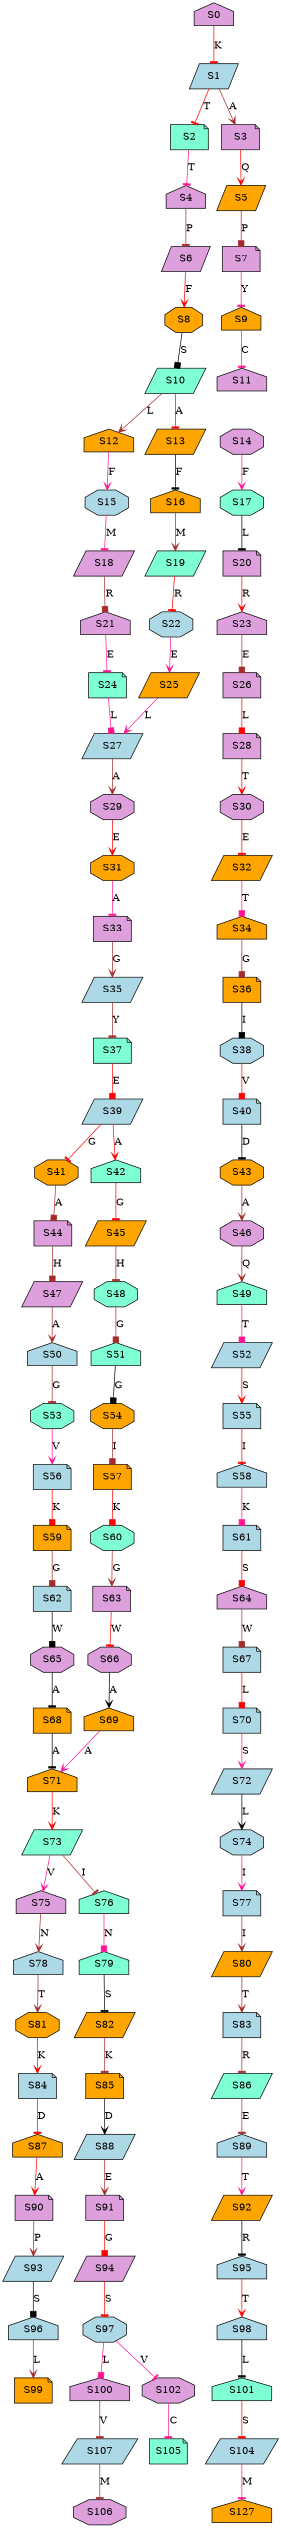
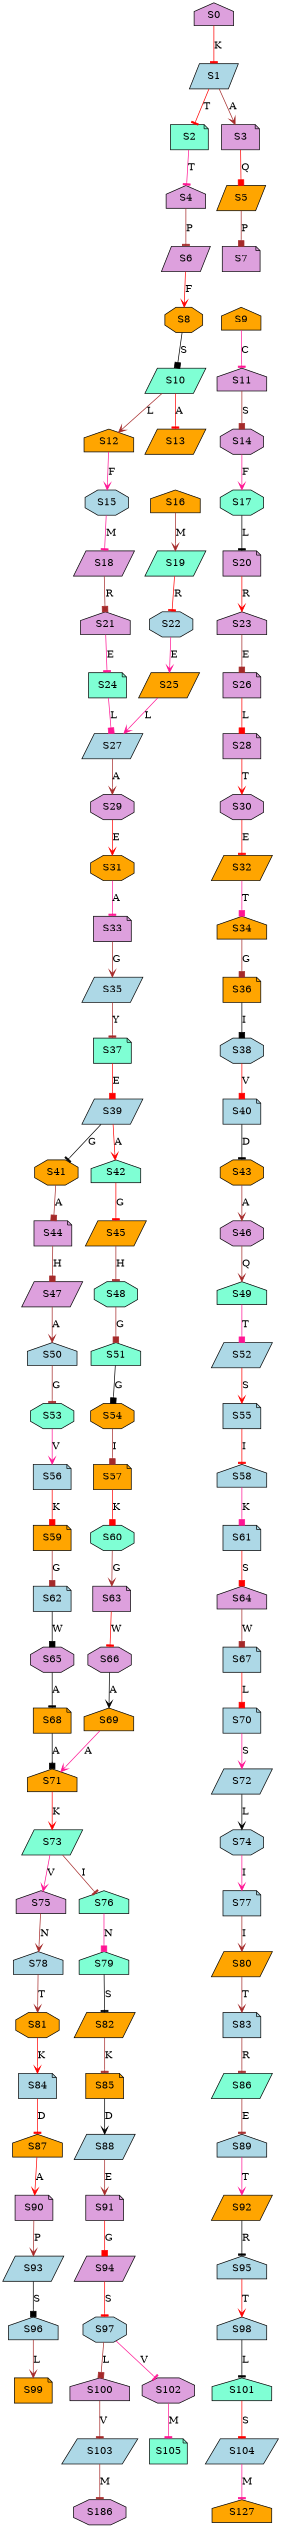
(241, 164) -> (241, 164)
(241, 288) -> none
none -> (242, 407)
(175, 470) -> none
(85, 1141) -> (85, 1141)
(52, 1749) -> (52, 1749)
(103, 2357) -> (103, 2357)
(174, 2421) -> (174, 2421)
(100, 2451) -> (100, 2451)
(100, 2512) -> (100, 2512)
